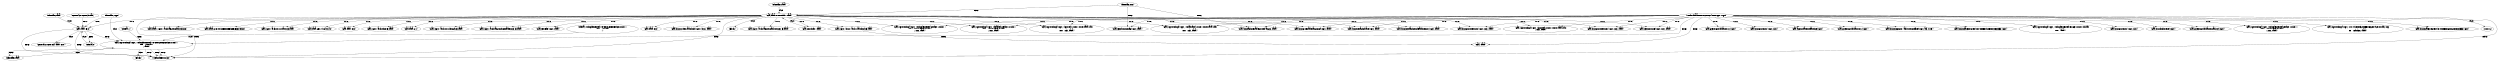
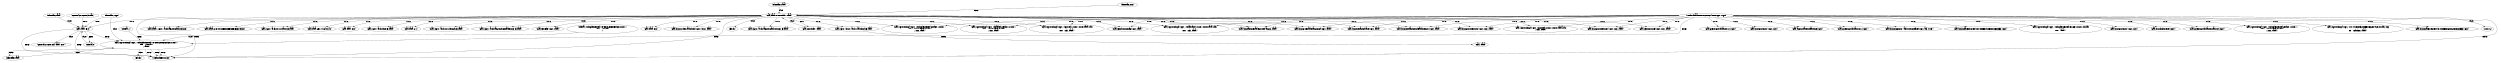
(1128, 16) -> (958, 17)
(1191, 16) -> (1022, 17)
(584, 21) -> (584, 21)
(802, 21) -> (802, 21)
(1600, 43) -> (1499, 21)
